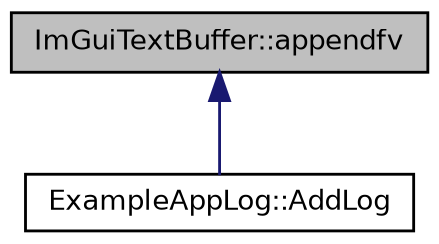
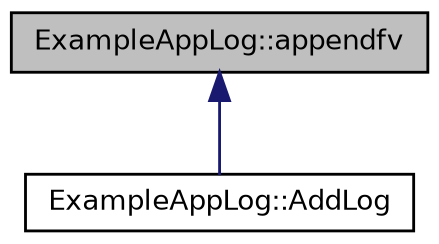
(220, 42) -> (220, 42)
